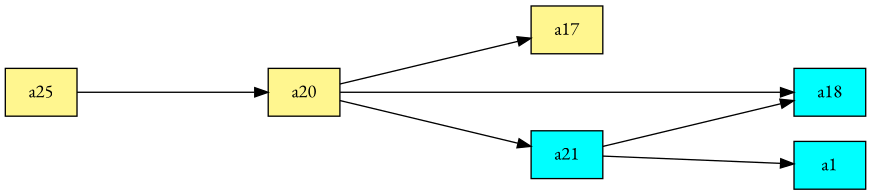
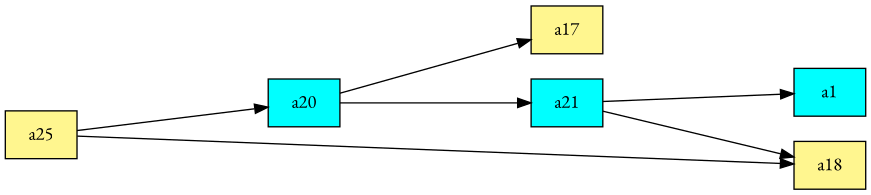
(304, 92) -> (304, 103)
(560, 92) -> (429, 150)
(830, 92) -> (830, 165)
